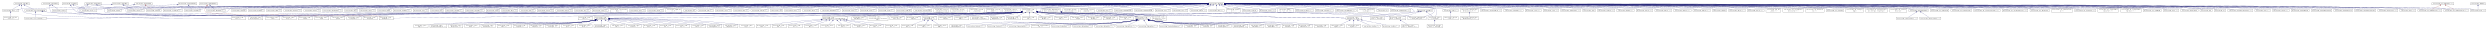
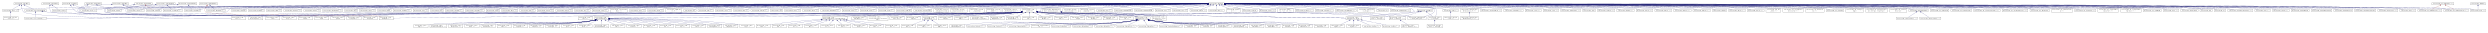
none -> (166, 4)
